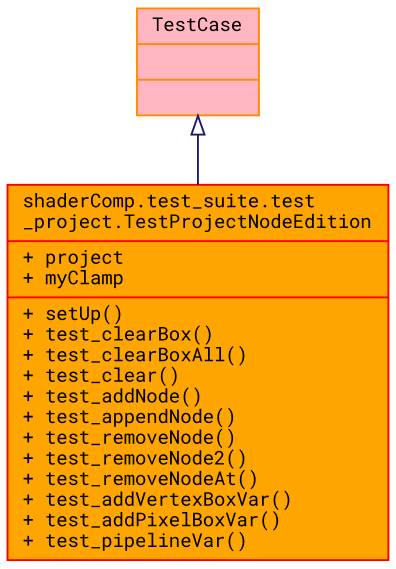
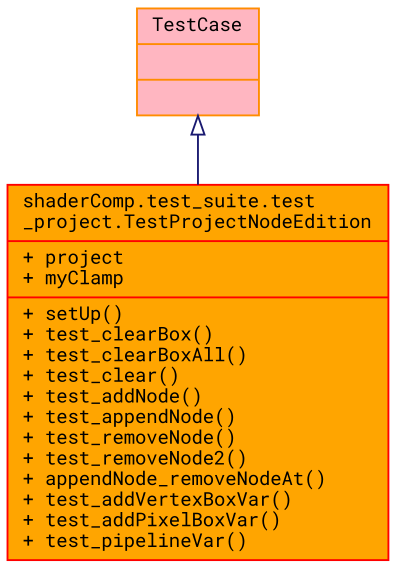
(142, 479) -> (175, 479)
